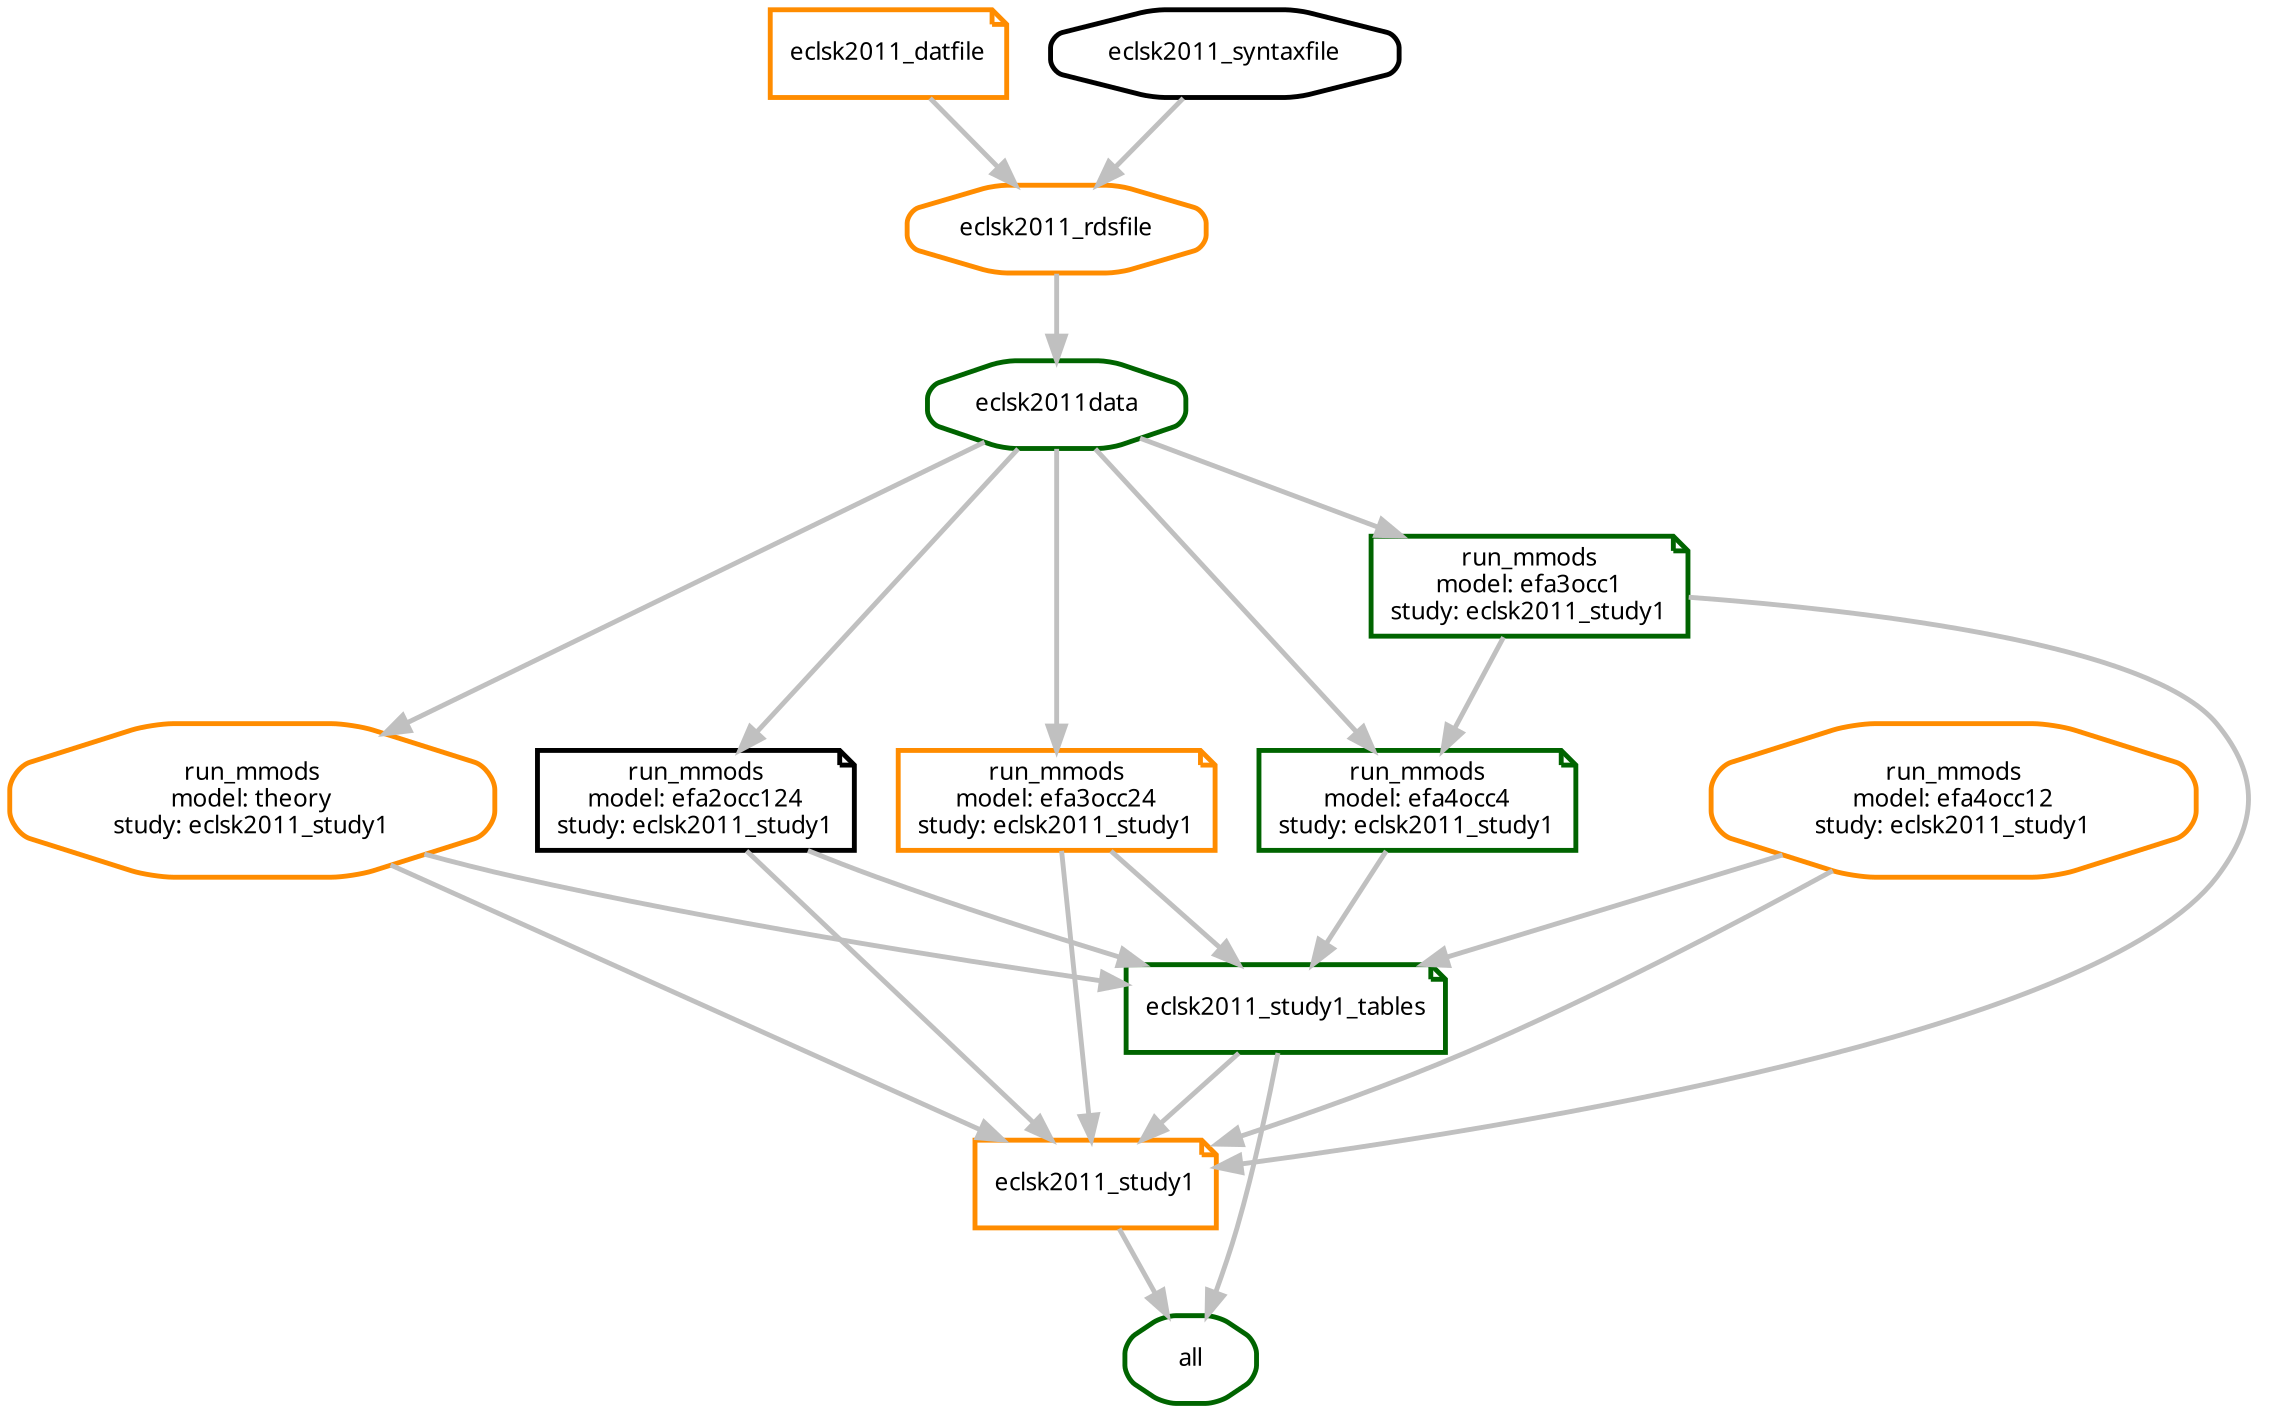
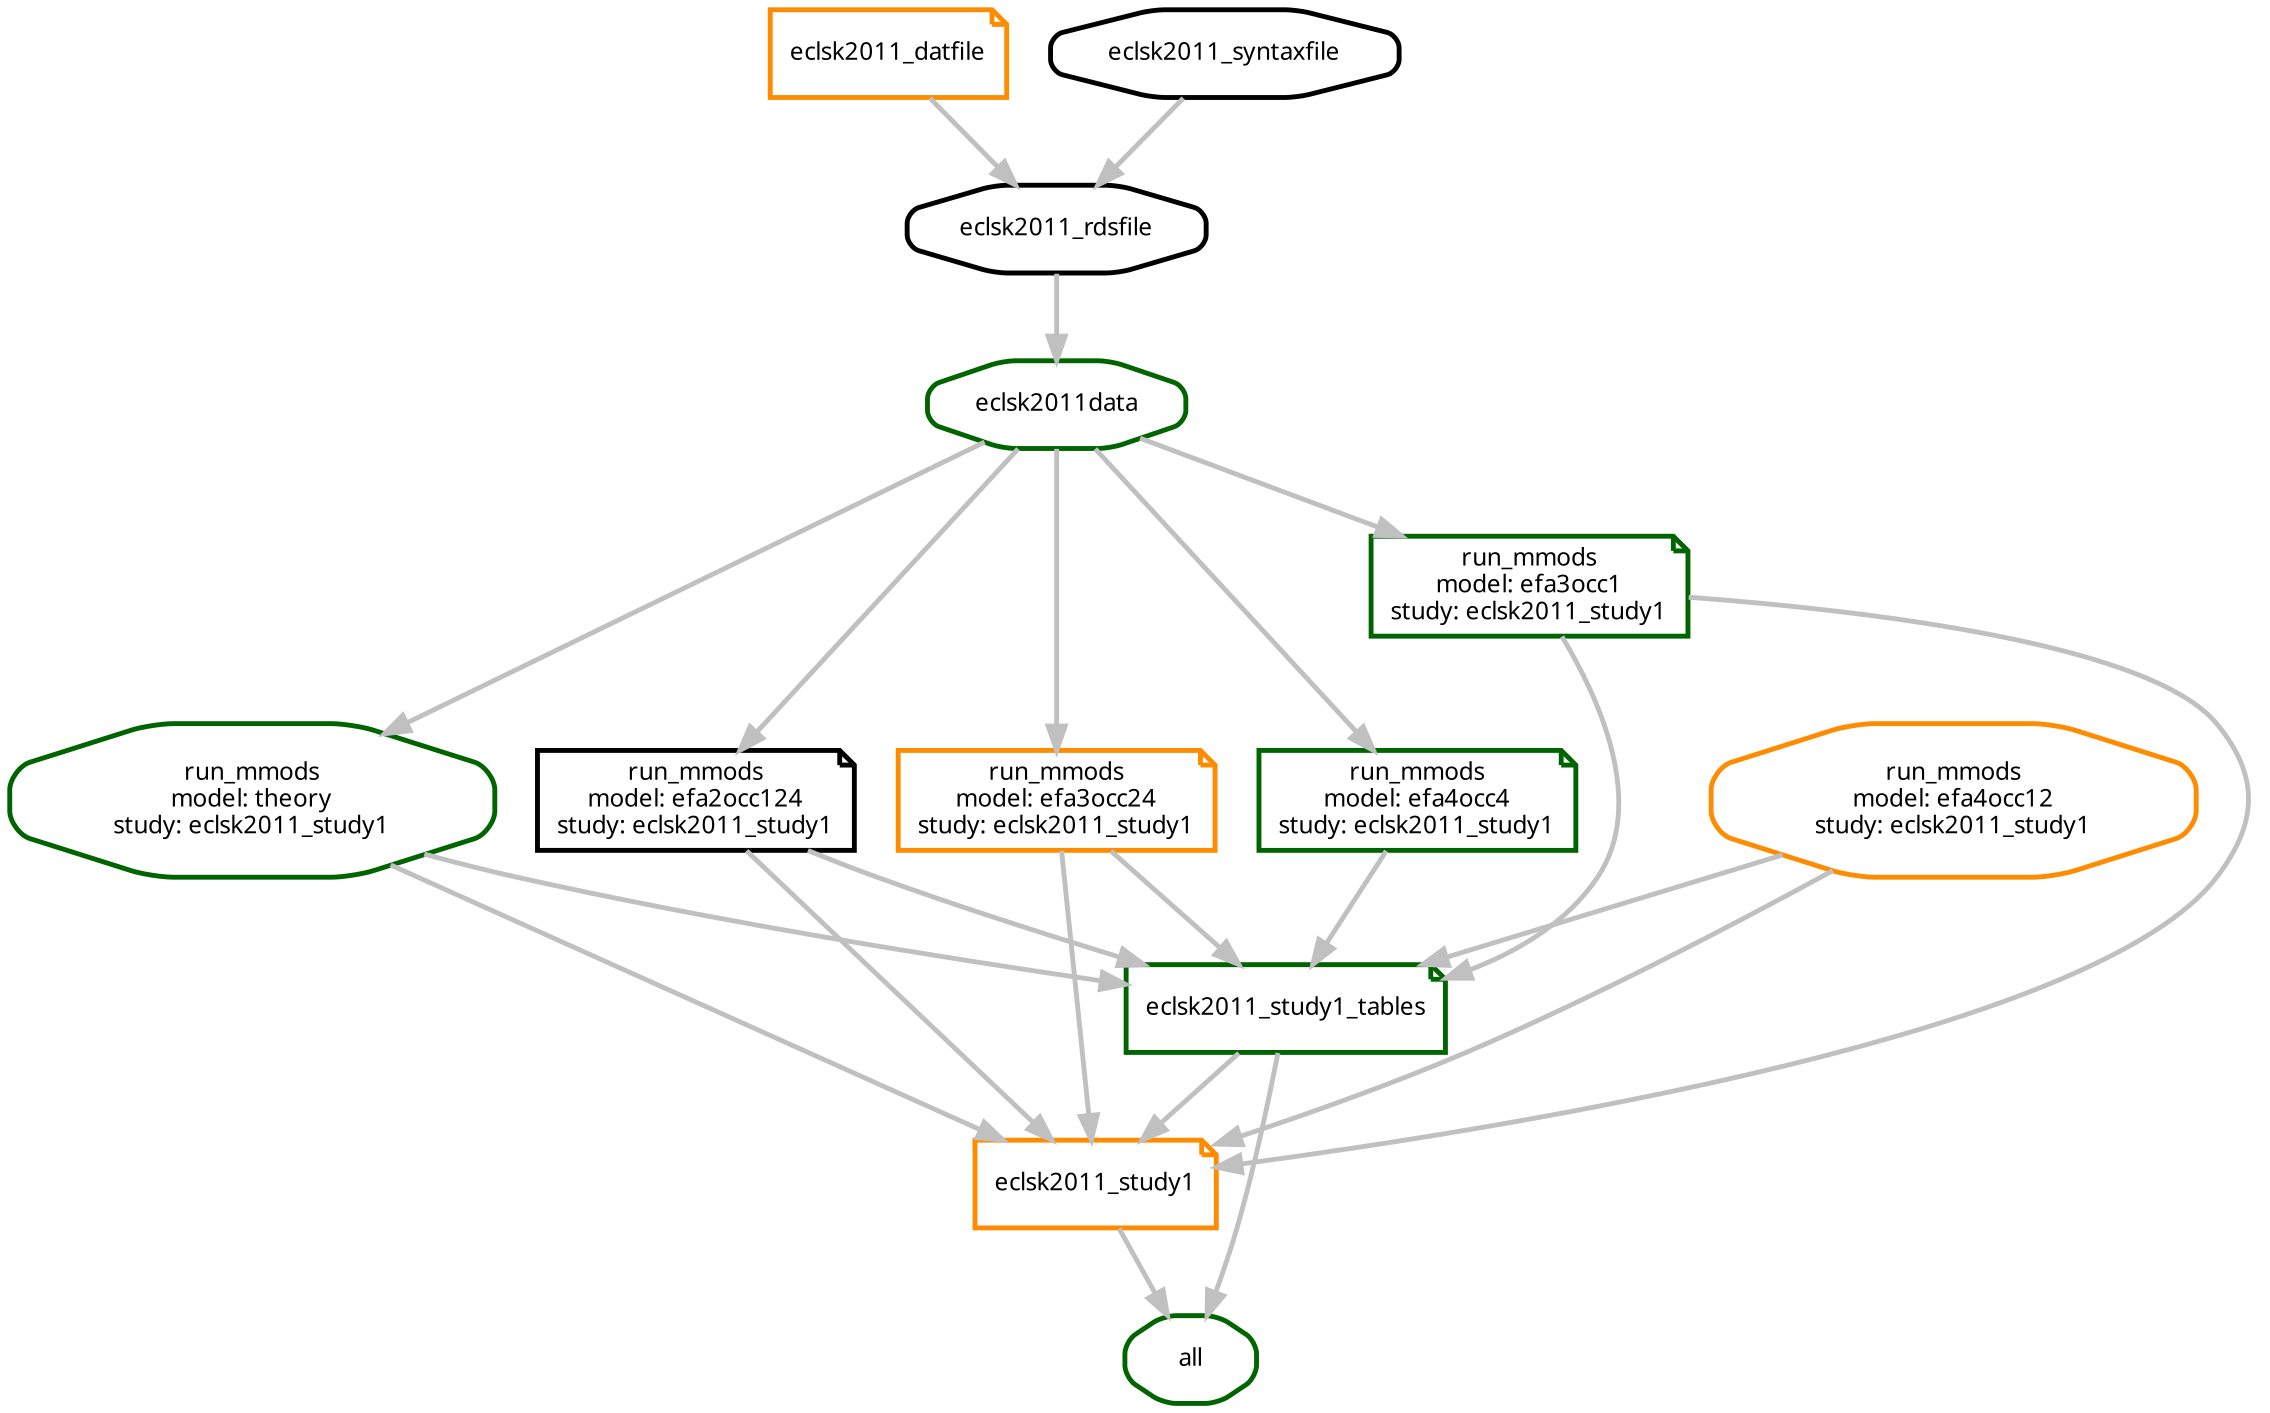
(1057, 229) -> (1057, 229)
(1479, 683) -> (1615, 833)
(252, 800) -> (252, 800)
